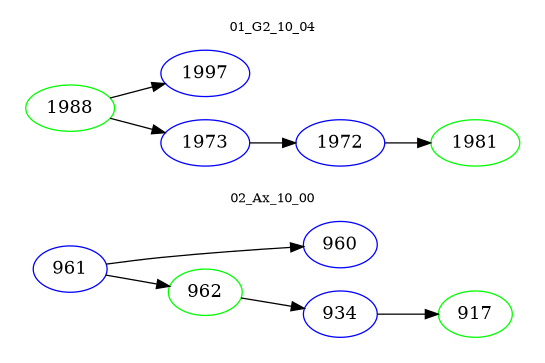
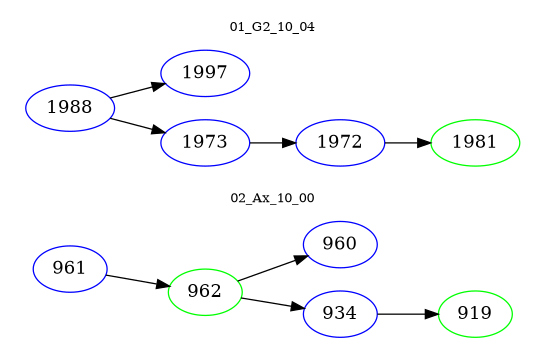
(70, 108) -> (70, 108)
(198, 254) -> (266, 271)
(475, 314) -> (475, 314)
